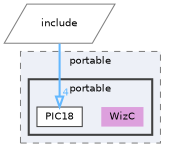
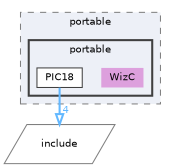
(60, 70) -> (60, 101)
